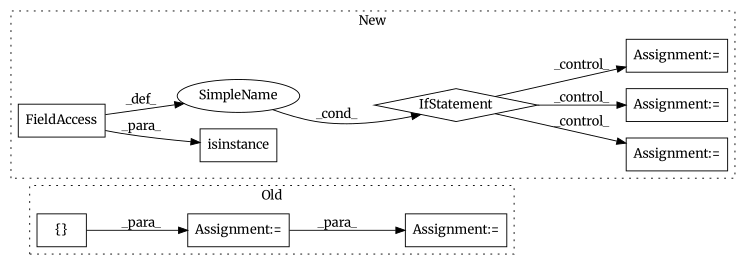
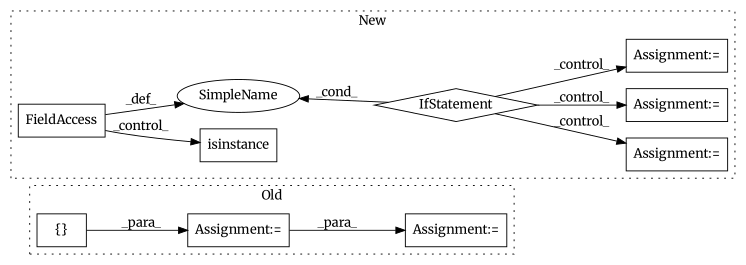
(342, 124) -> (348, 101)
(141, 127) -> (141, 127)
